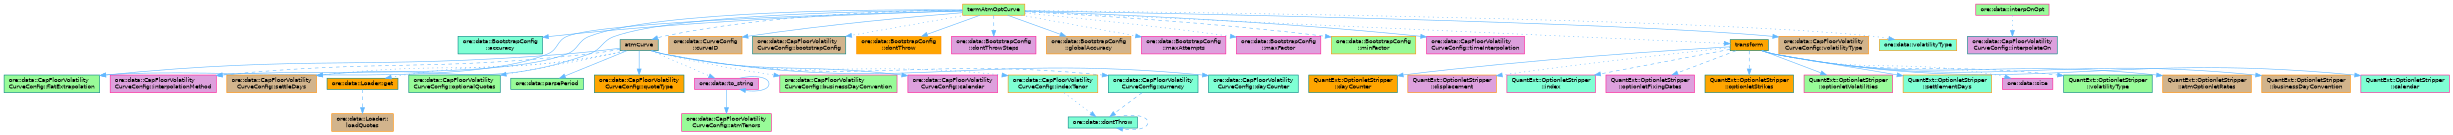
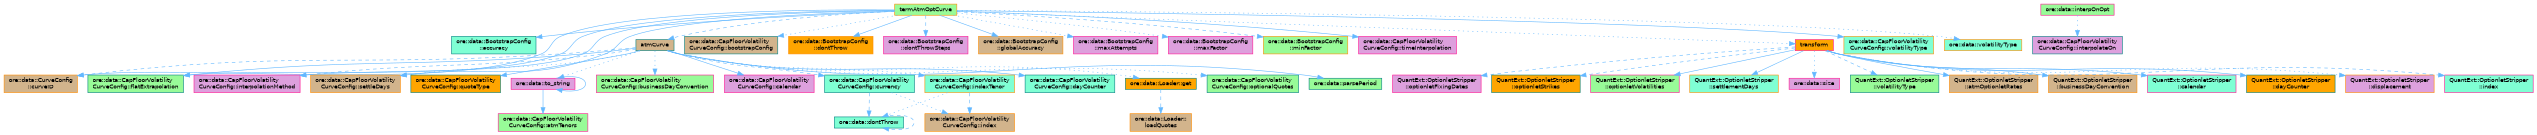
(1749, 45) -> (1814, 45)
(1824, 45) -> (1889, 45)
none -> (360, 60)
none -> (970, 122)
